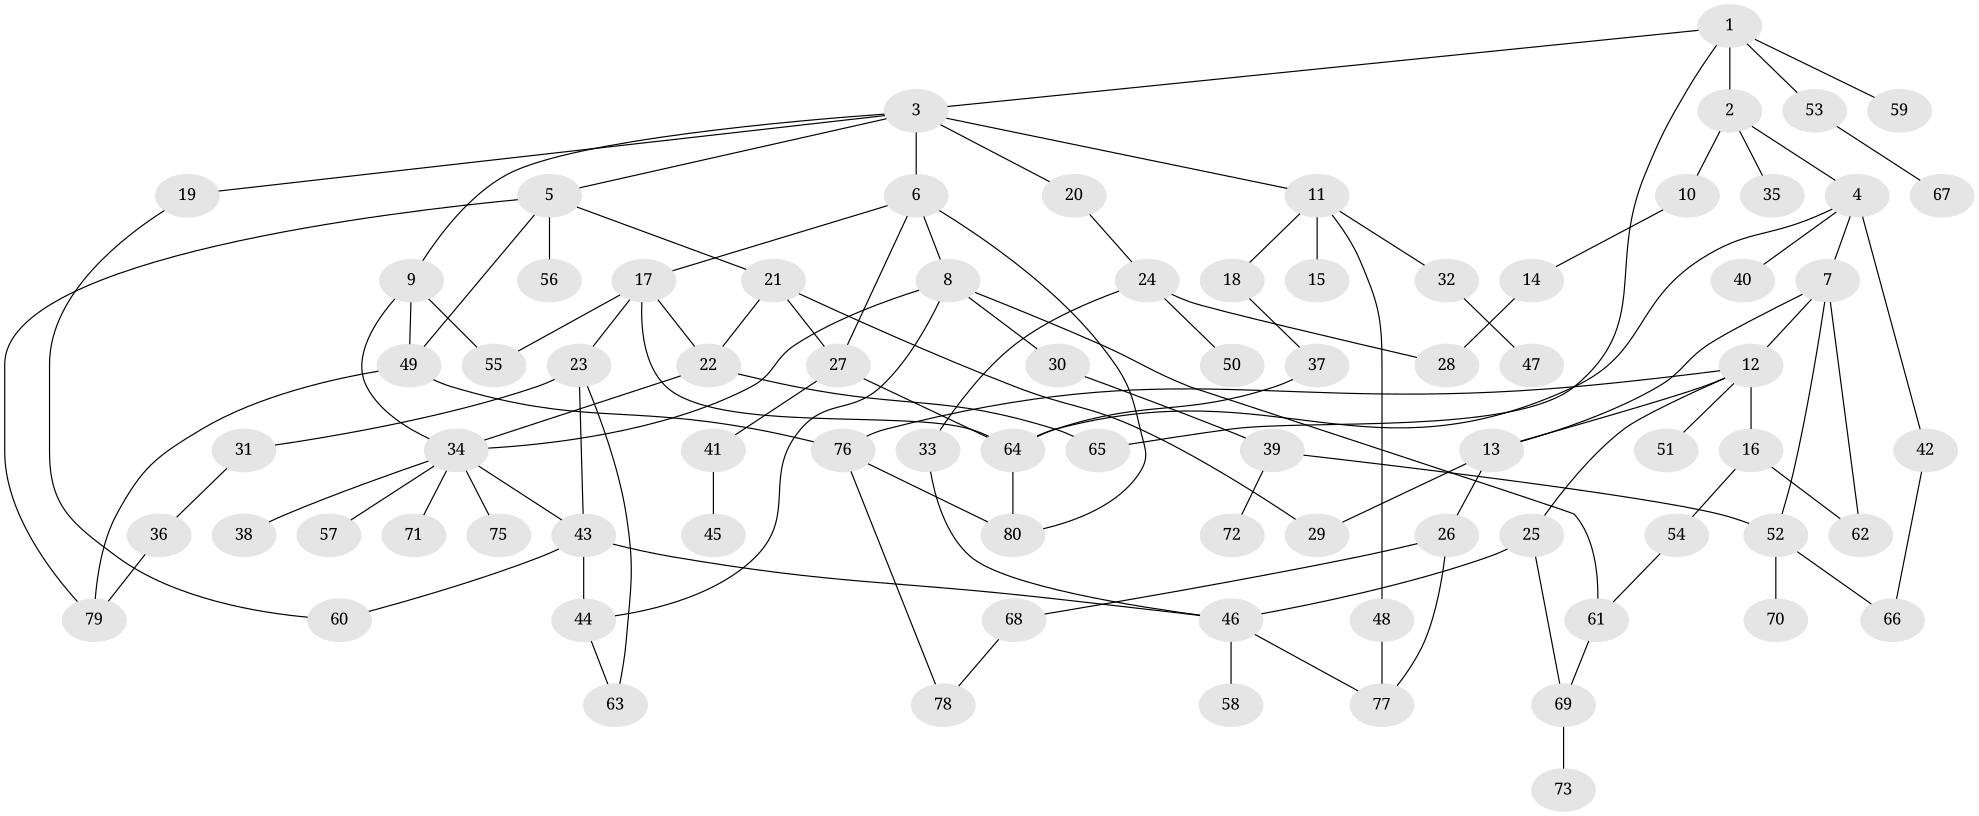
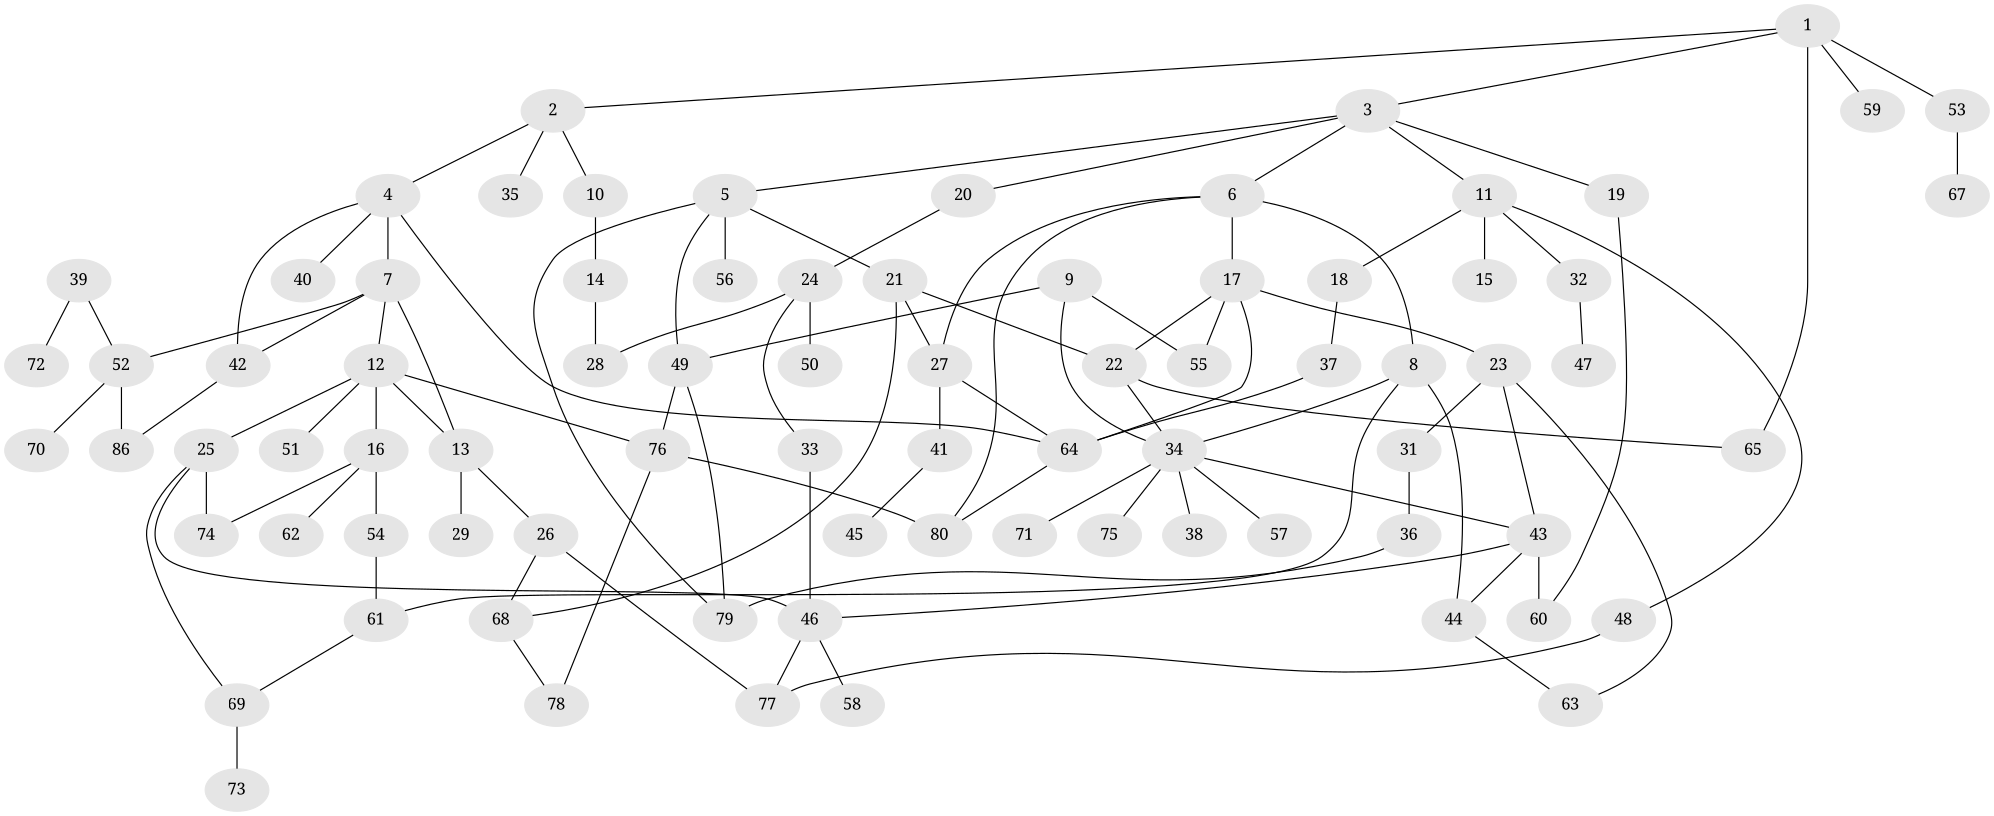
(535, 164) -> none
(1058, 366) -> none
(1065, 403) -> (785, 530)
(1844, 408) -> (313, 323)
none -> (206, 535)
(1893, 620) -> (121, 450)
